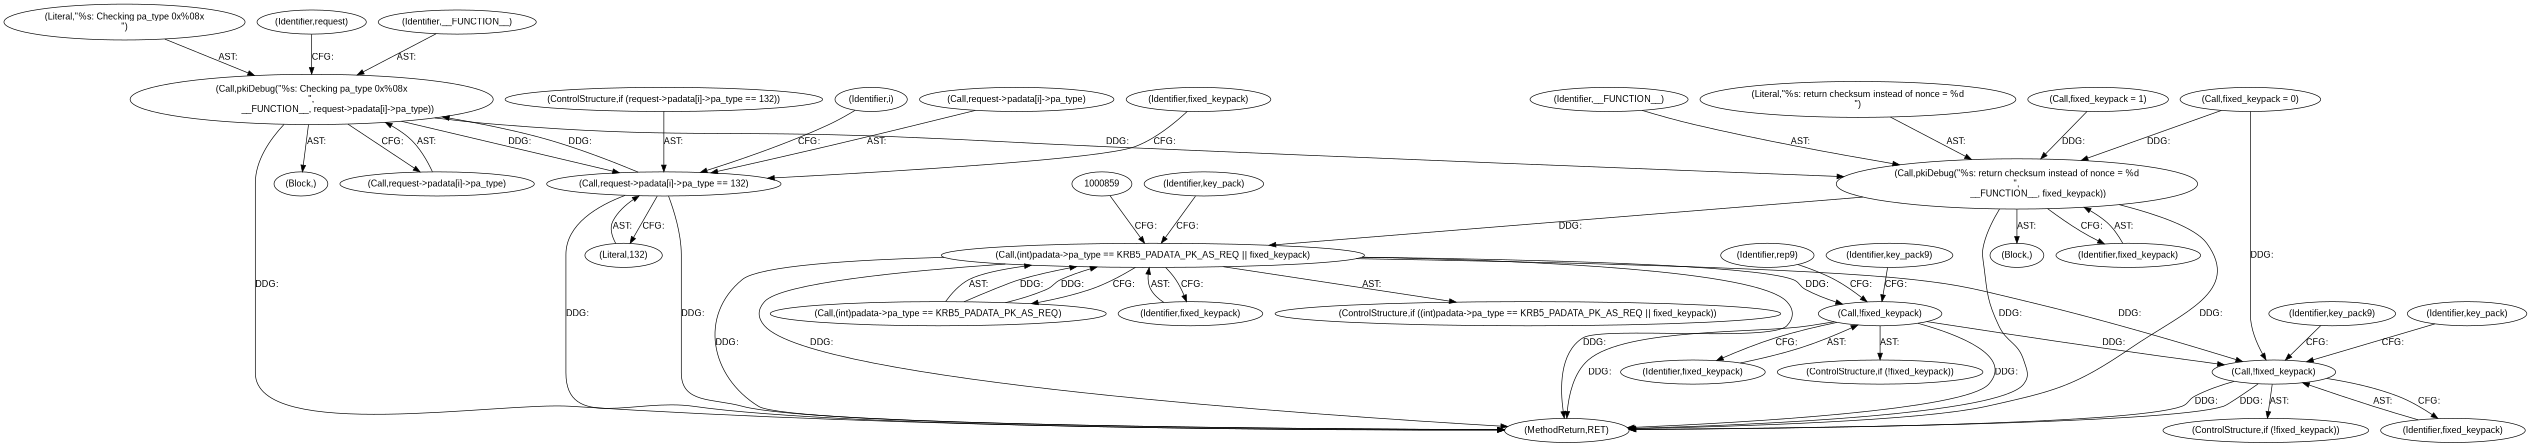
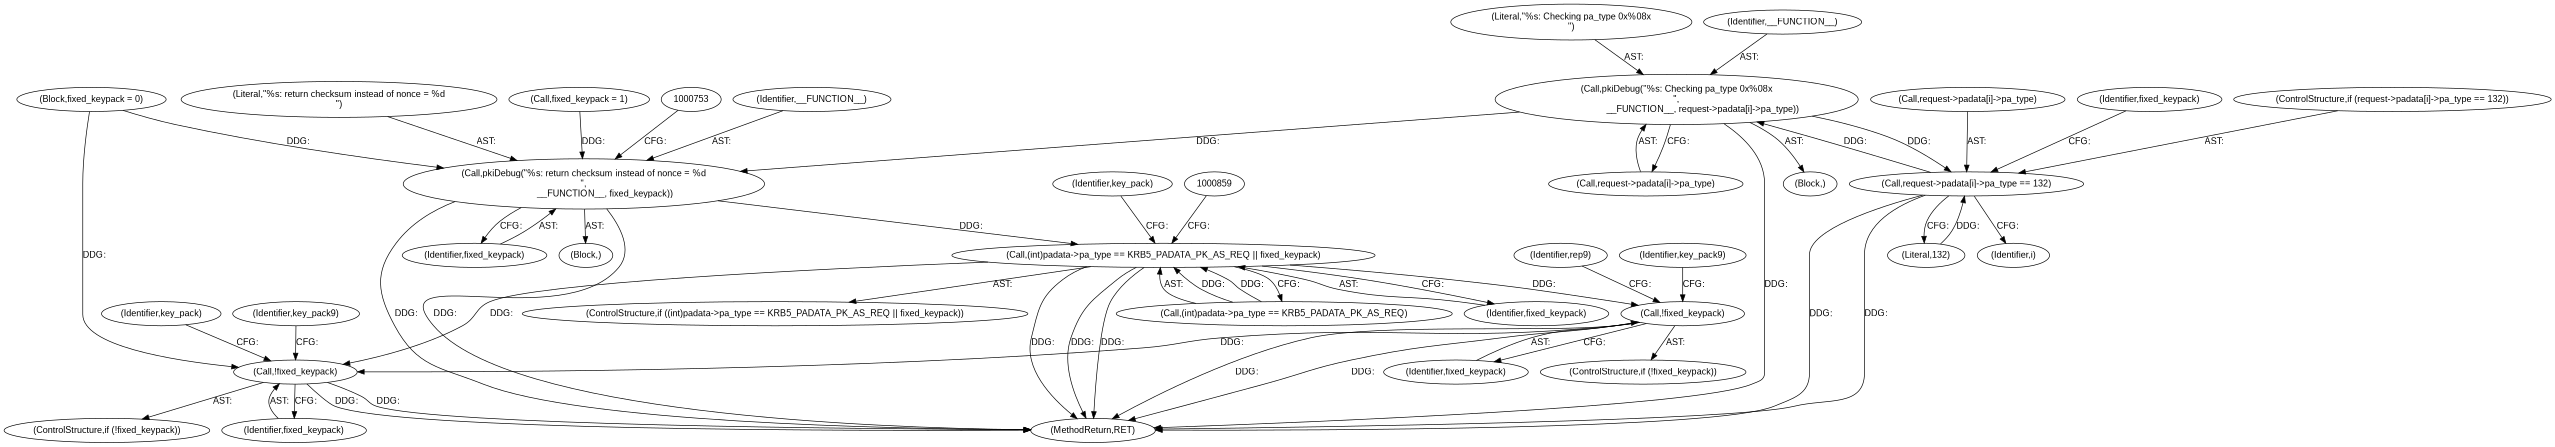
(312, 22) -> none
none -> (691, 99)
(2250, 99) -> (91, 99)
(783, 144) -> (1988, 217)
(624, 226) -> (1969, 226)
